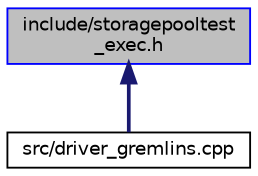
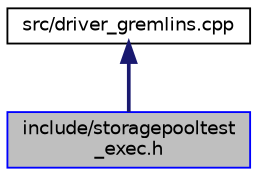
(129, 108) -> (129, 87)
